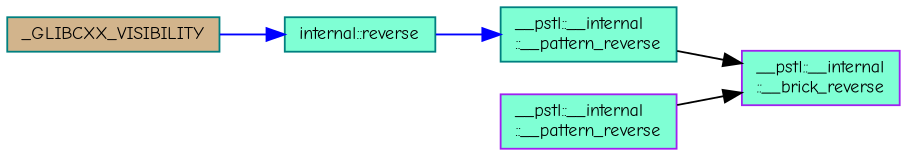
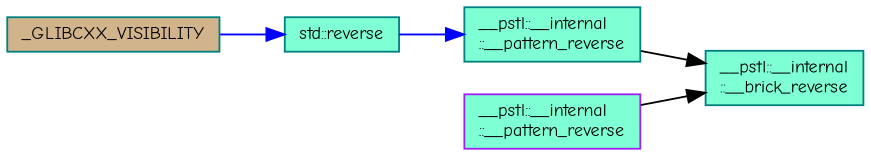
(360, 34) -> (342, 34)
(821, 78) -> (785, 78)
